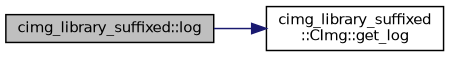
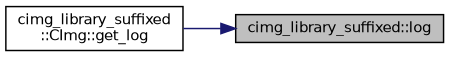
(233, 29) -> (202, 29)
